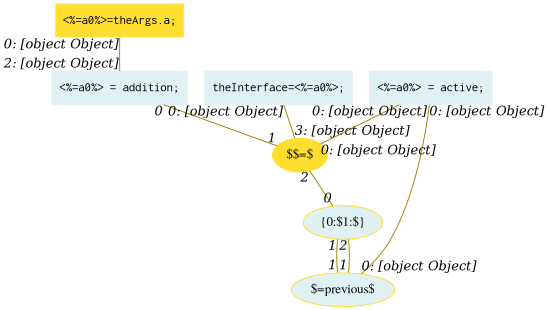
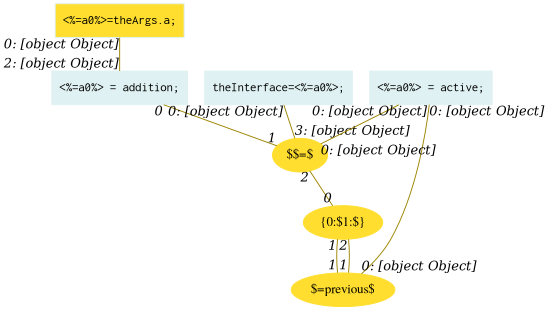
(343, 222) -> (343, 222)
(343, 290) -> (343, 290)
